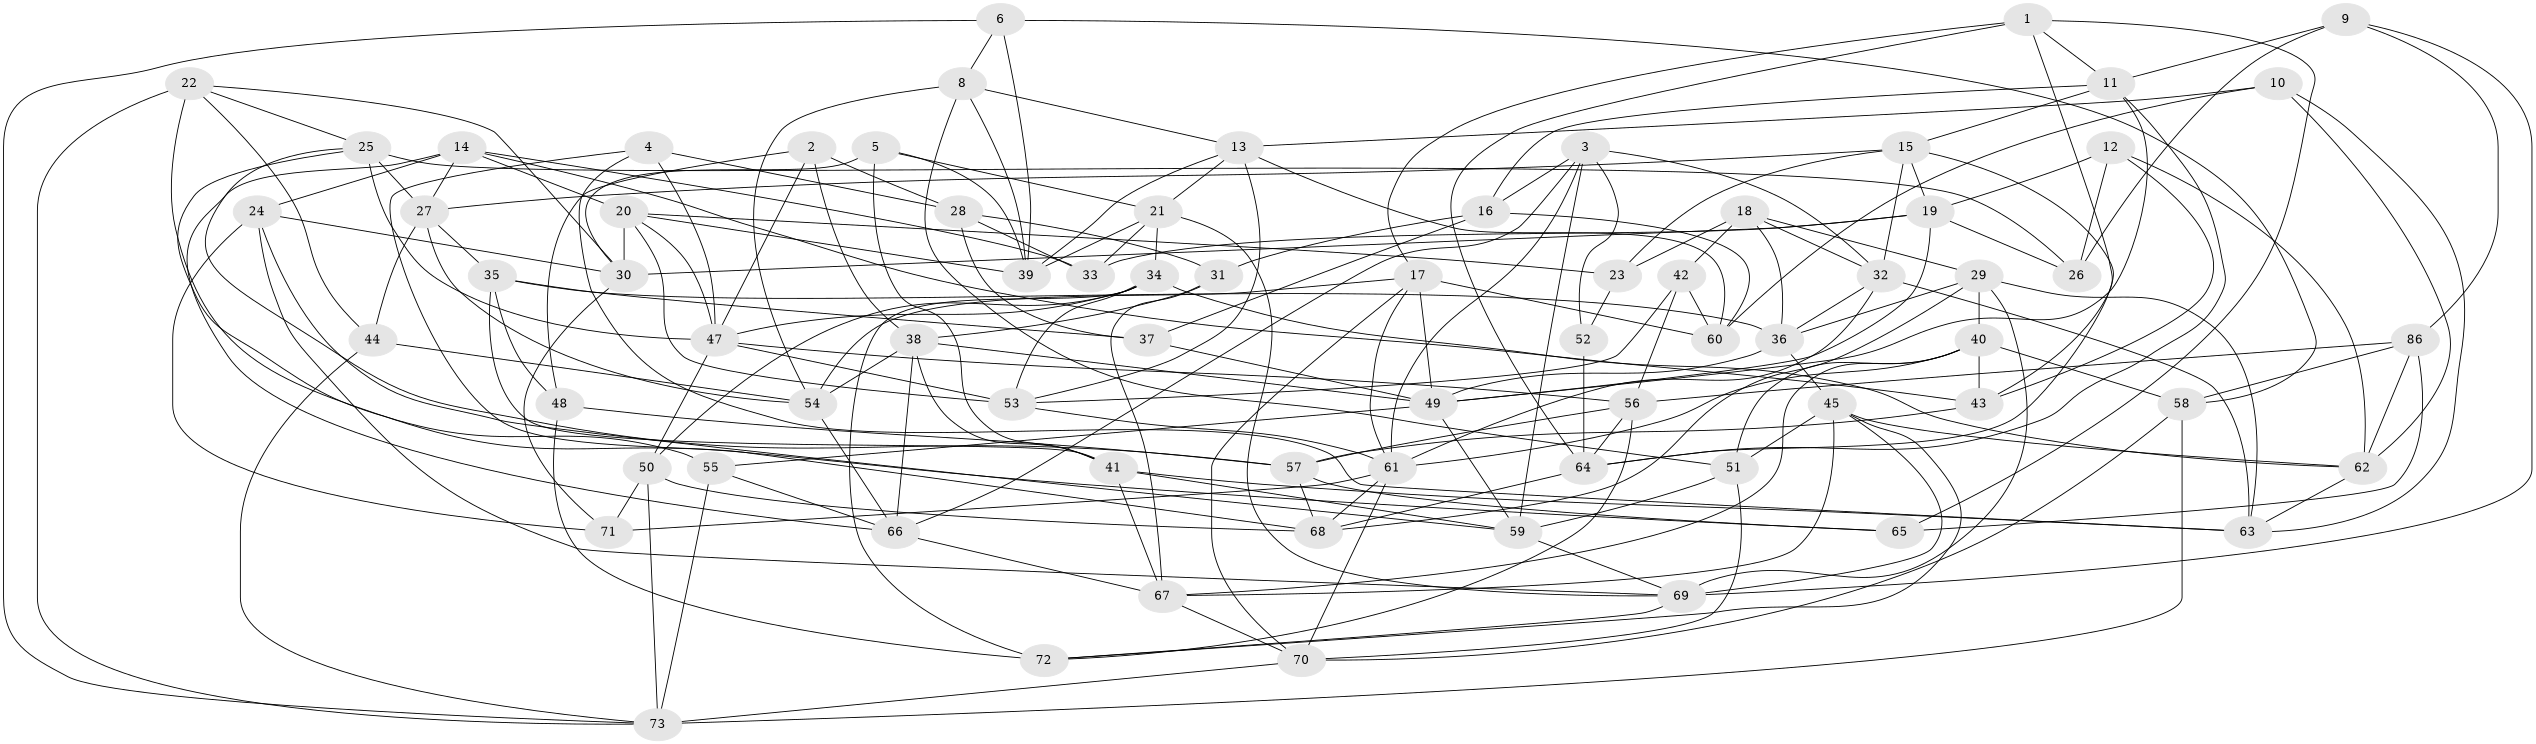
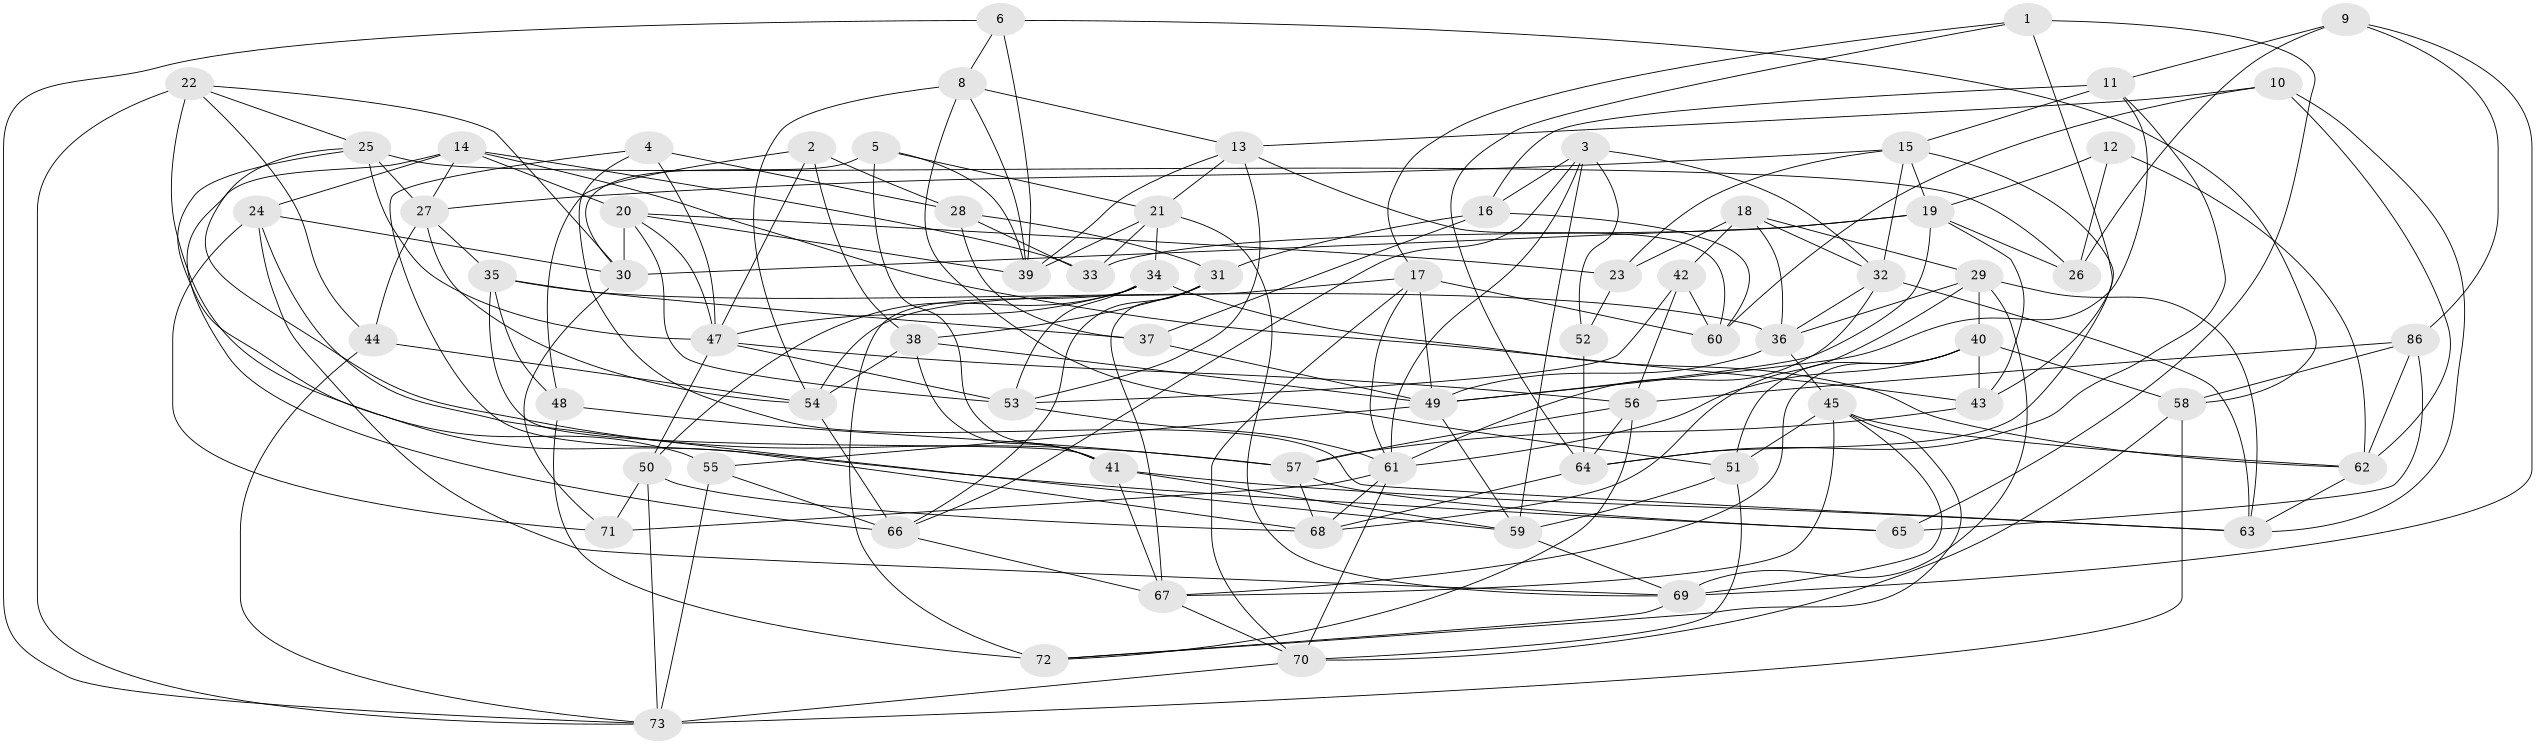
(2069, 52) -> none
(2174, 320) -> (2024, 296)
(906, 424) -> (1061, 383)
